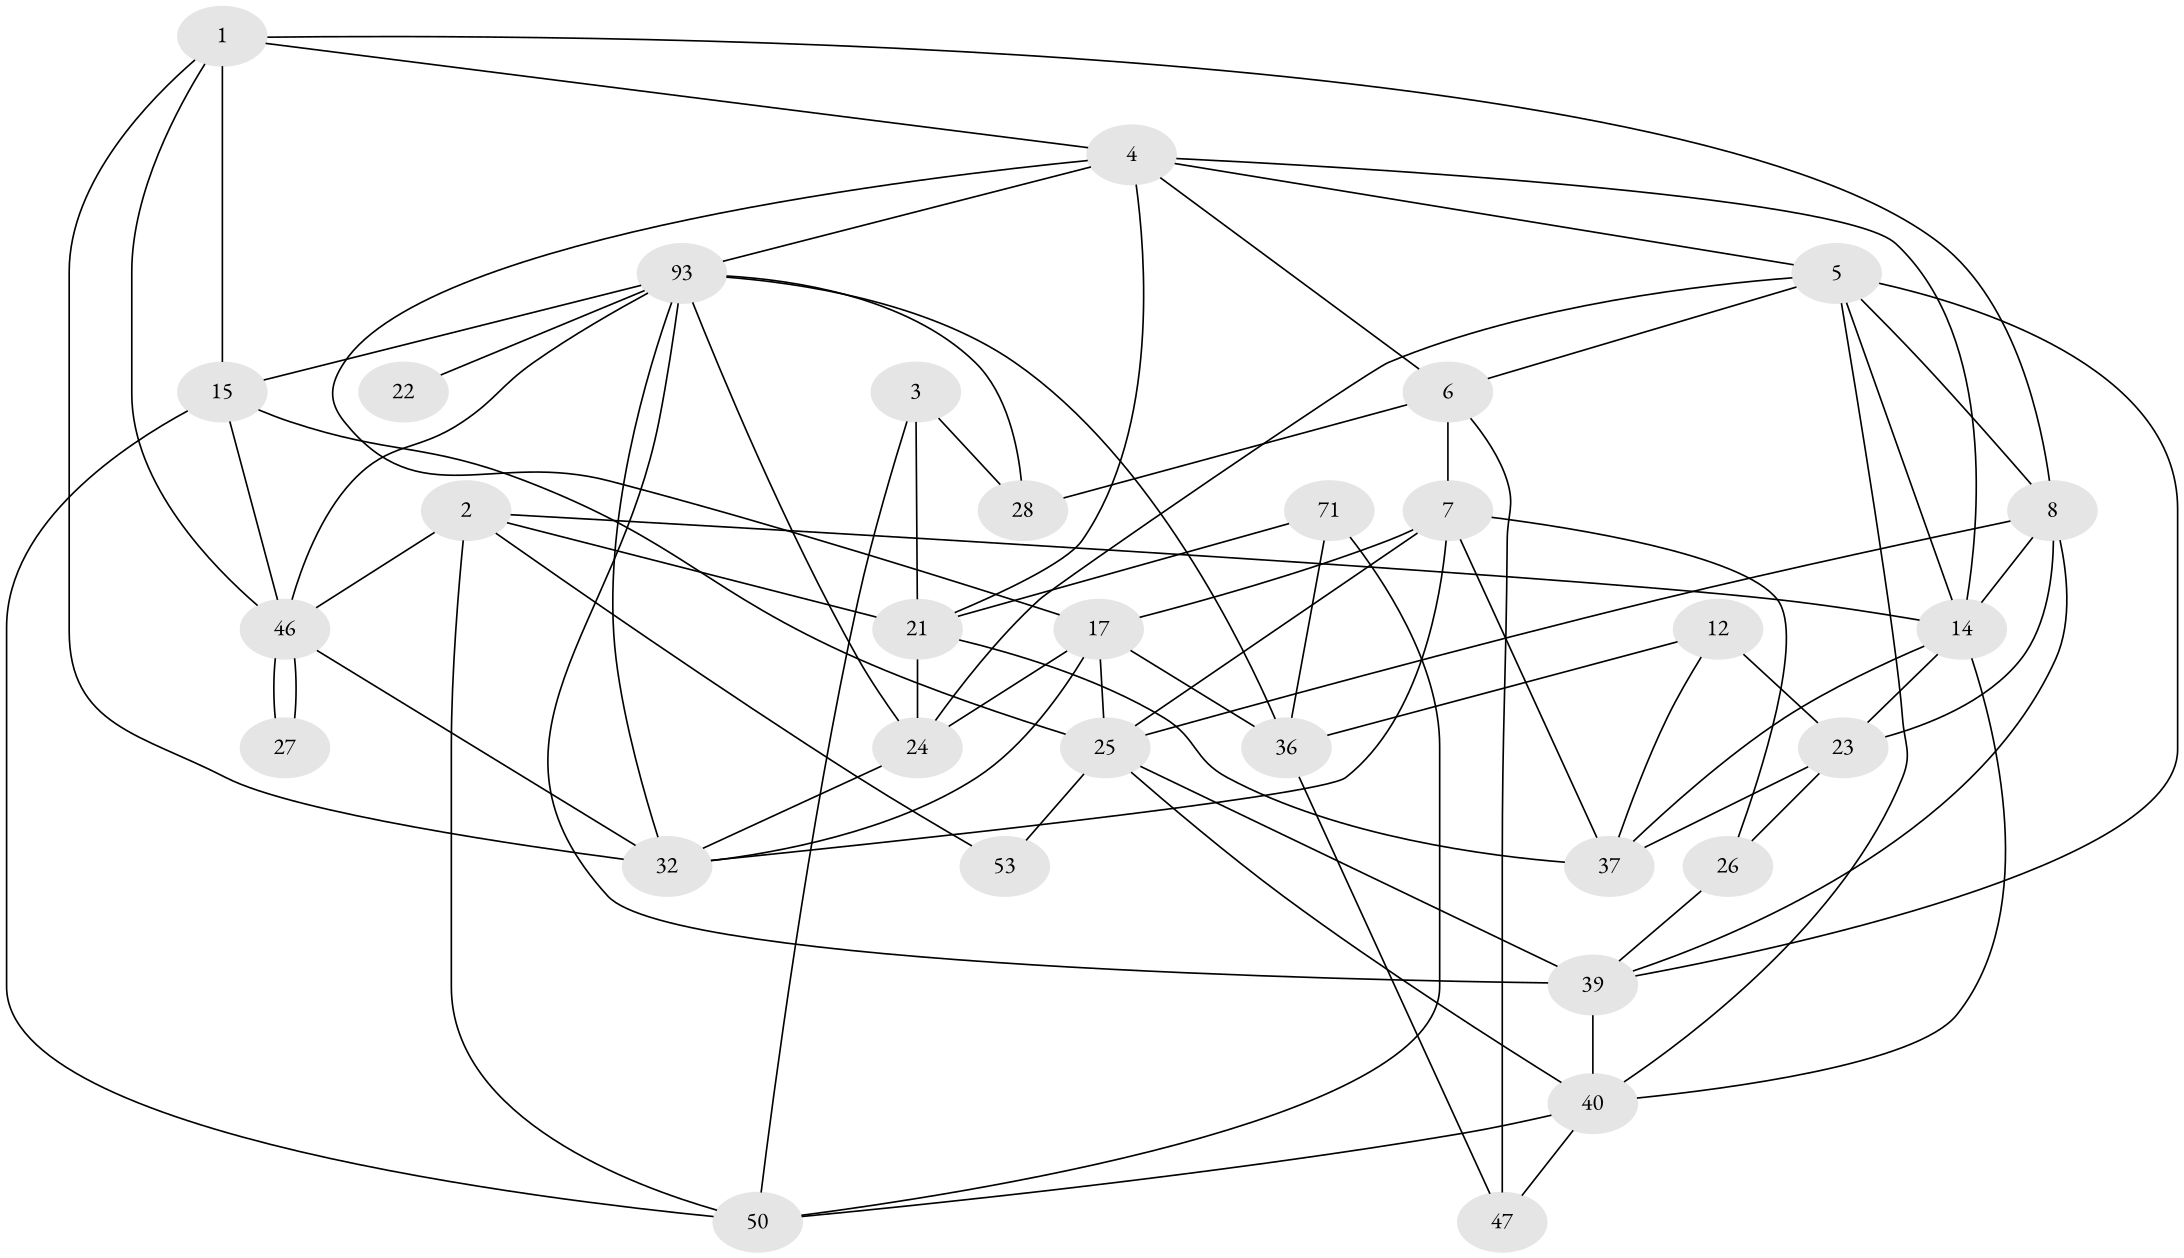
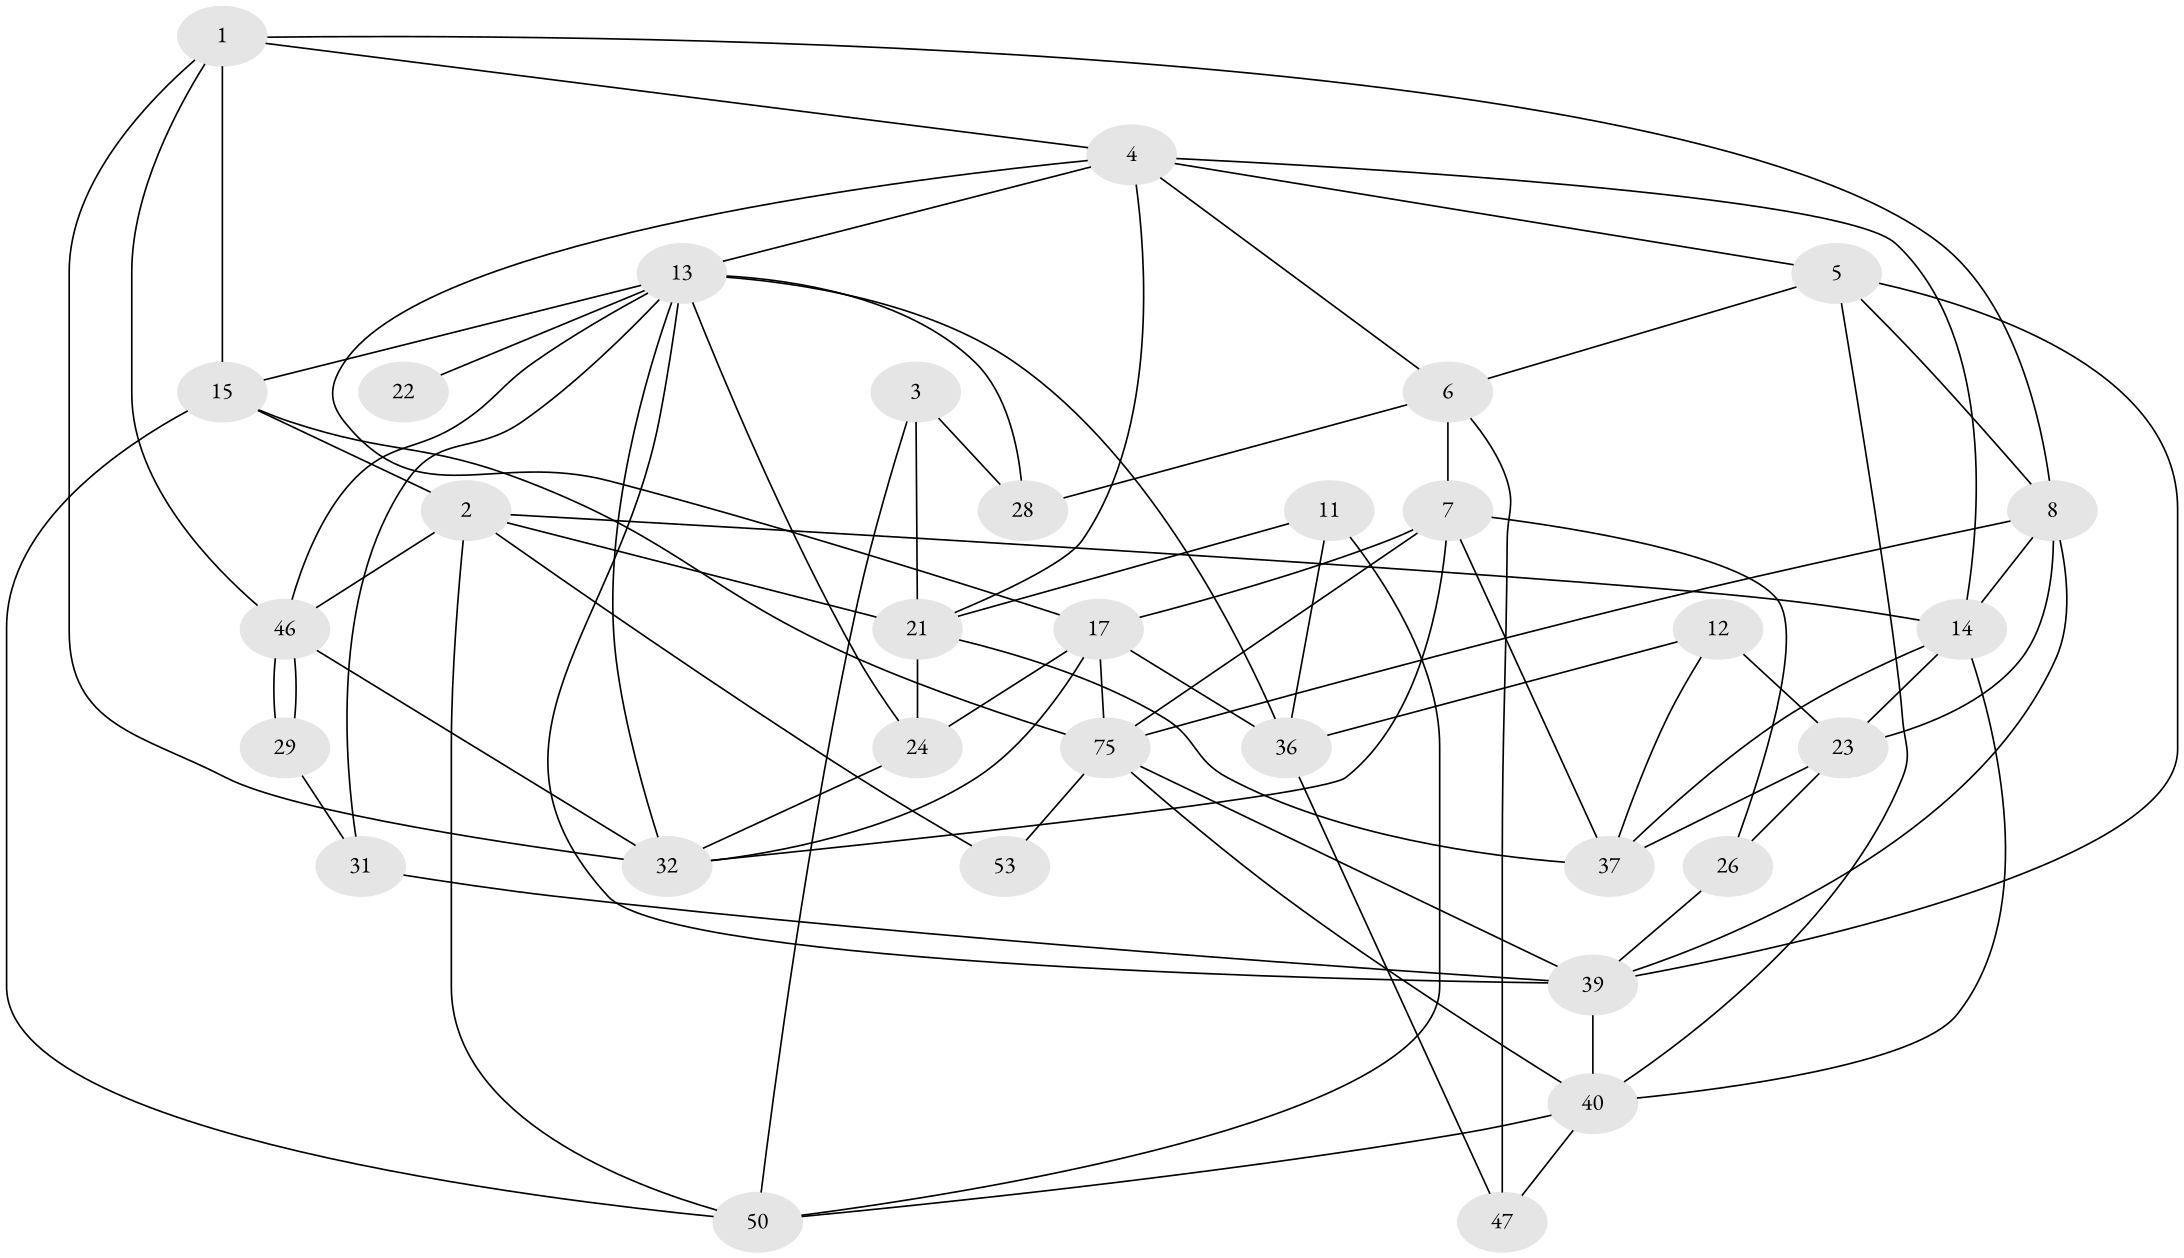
(682, 273) -> (682, 273)
(1318, 407) -> none
(1899, 451) -> none
(254, 511) -> (344, 451)
(1329, 511) -> (1329, 511)
(285, 748) -> (285, 748)
(1105, 748) -> (1105, 748)
none -> (361, 866)
